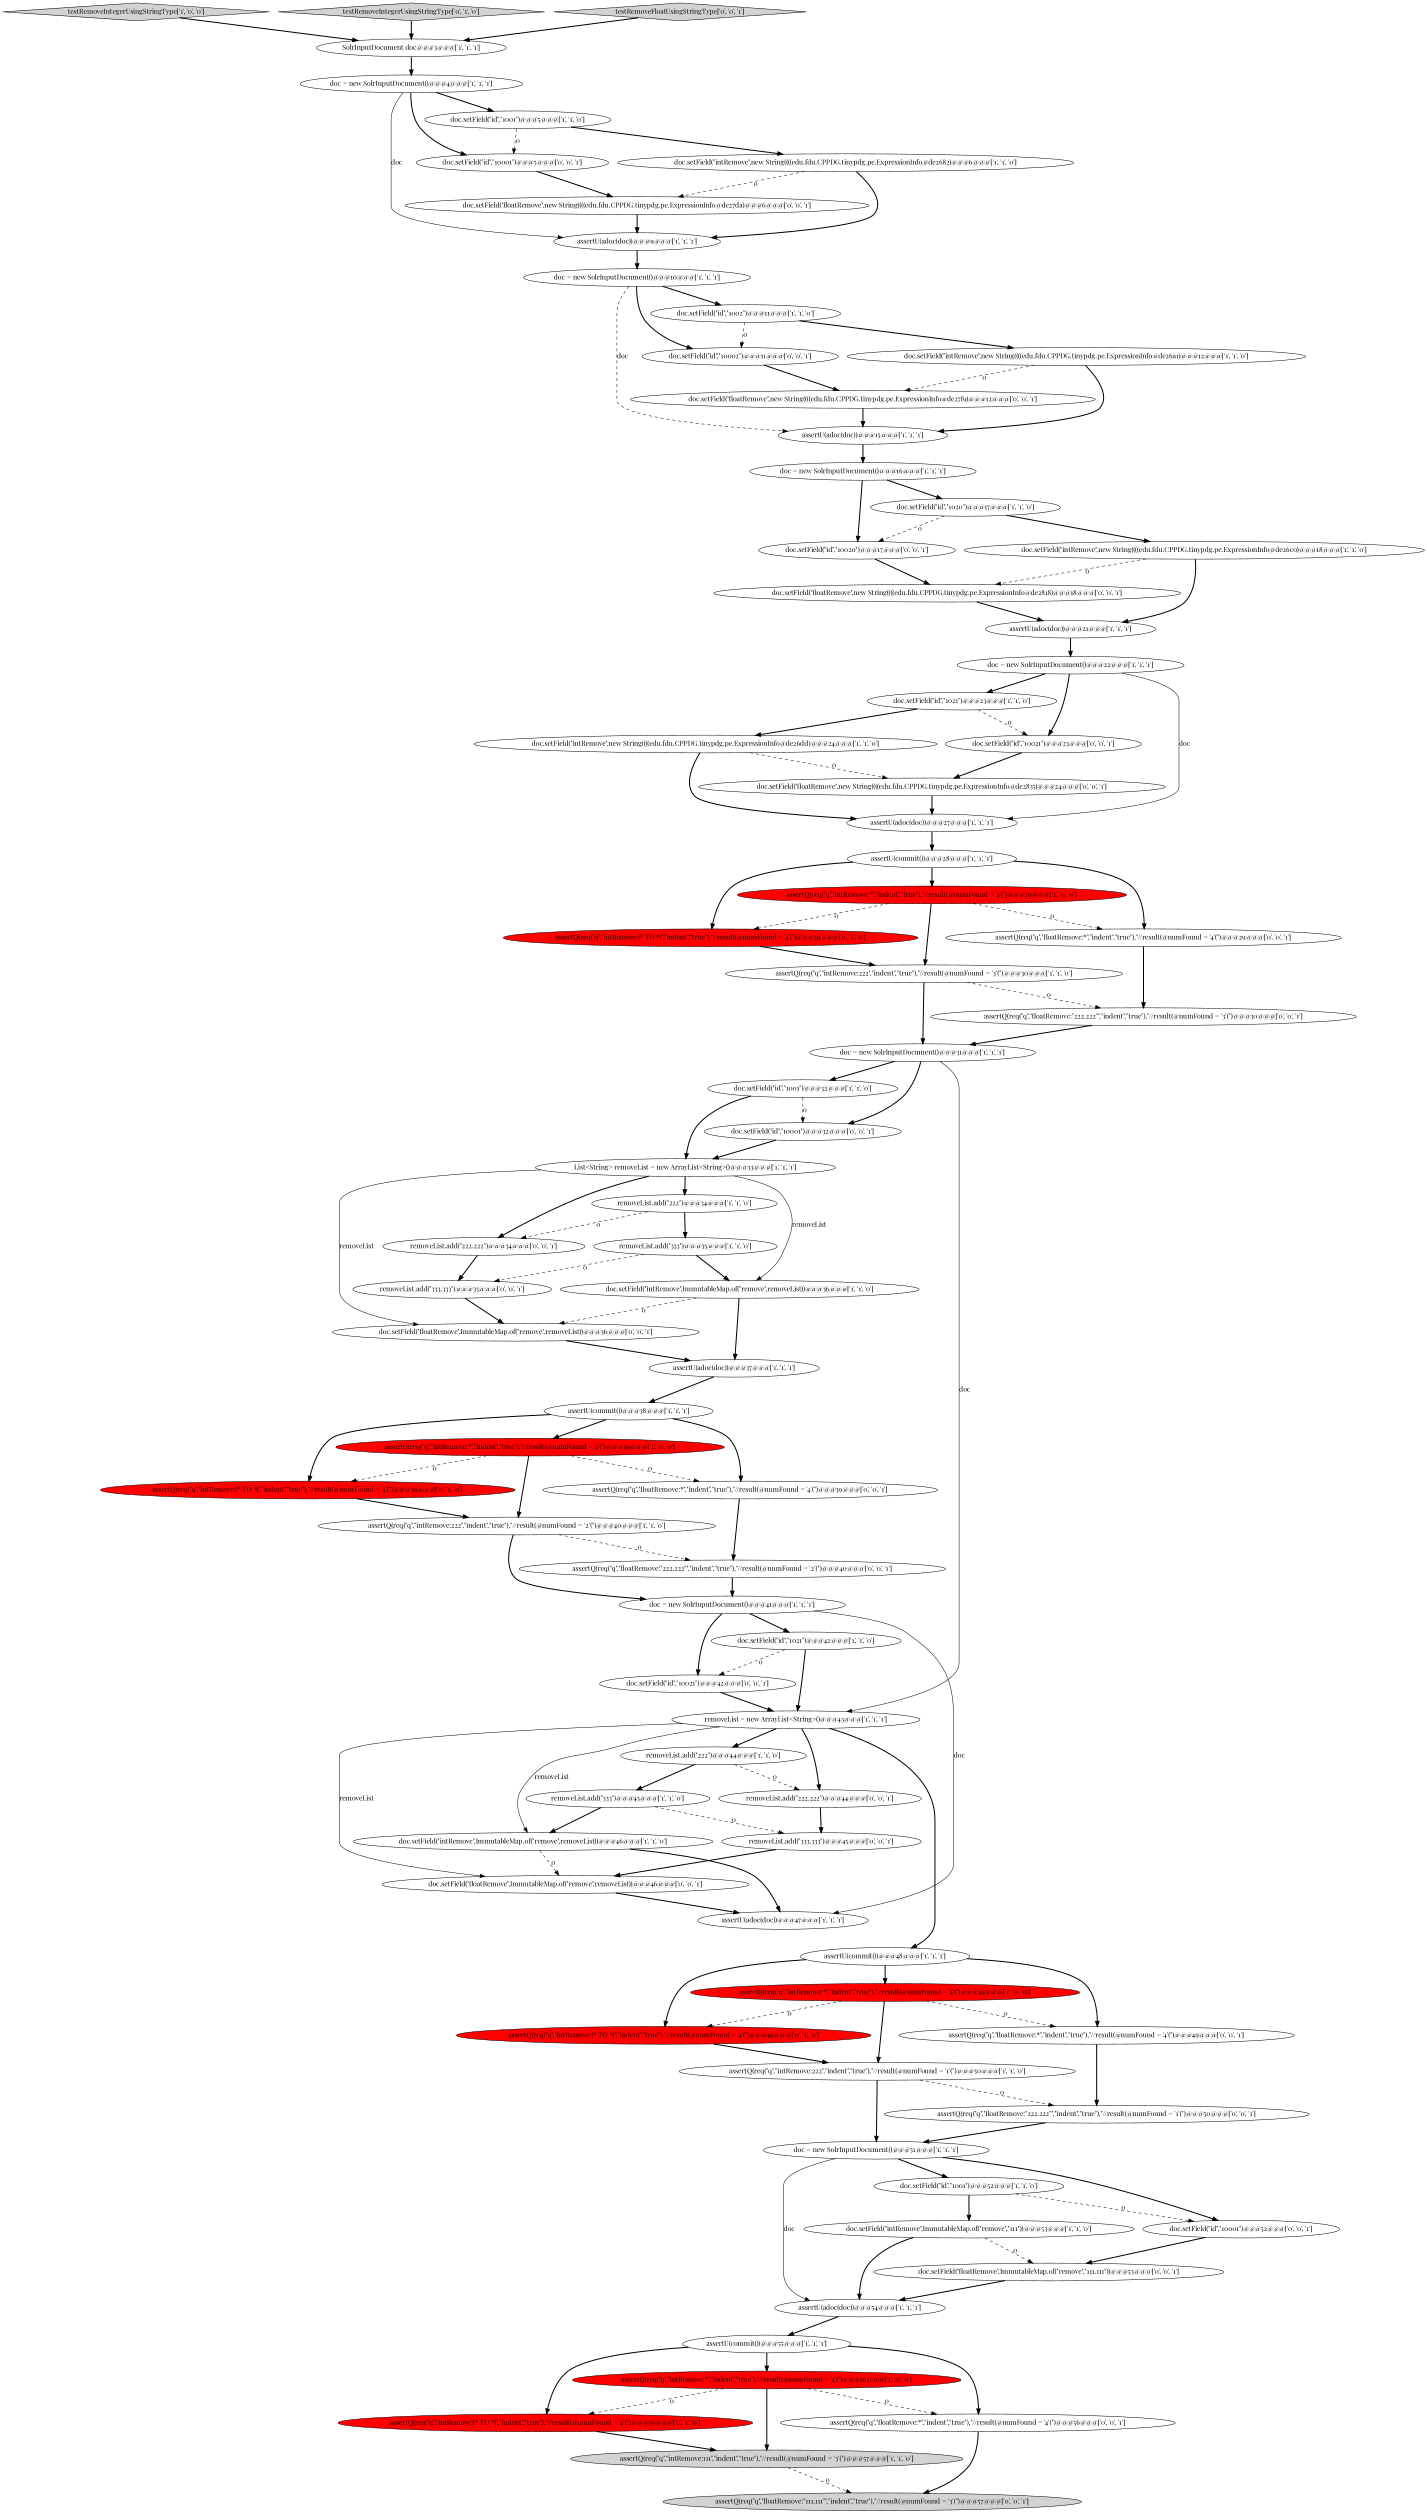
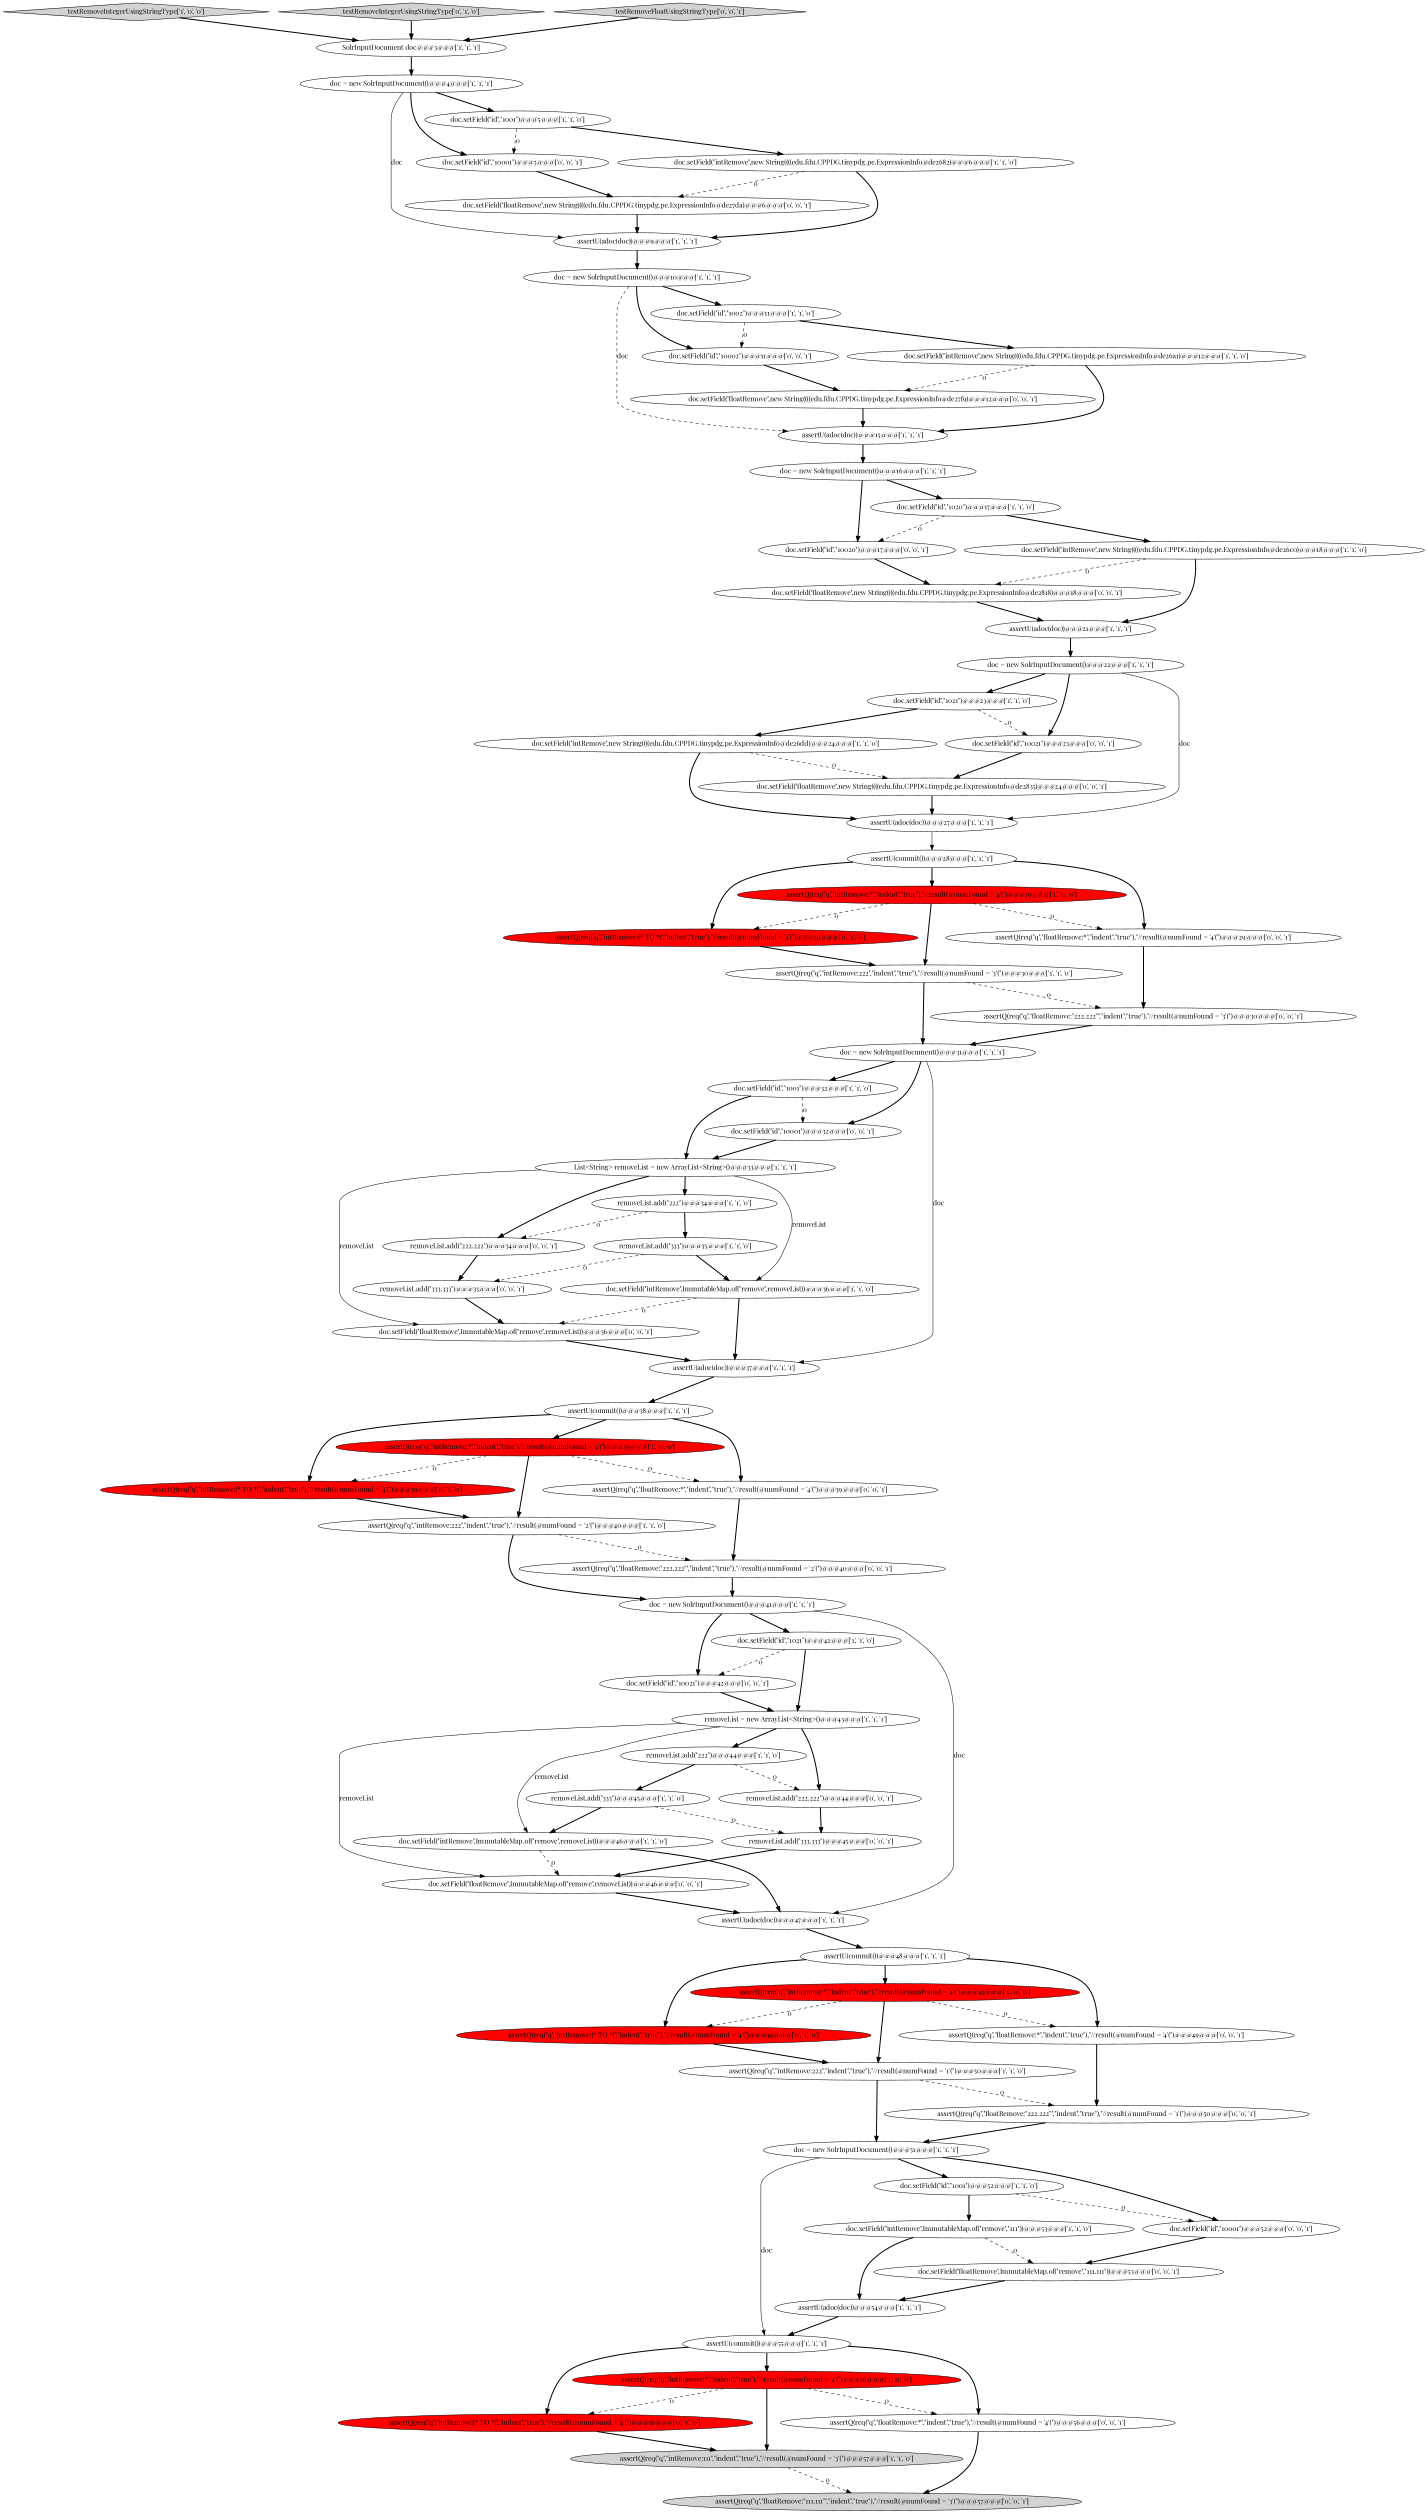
(932, 838) -> (932, 838)
(959, 1420) -> (933, 1264)
(934, 1812) -> (832, 1938)
(784, 2217) -> (761, 2224)
